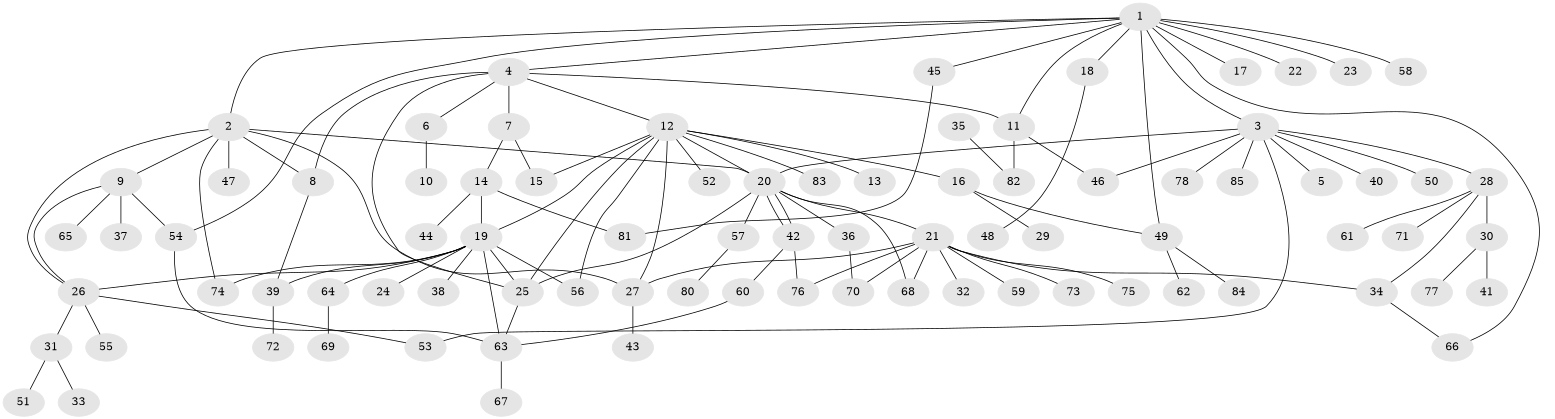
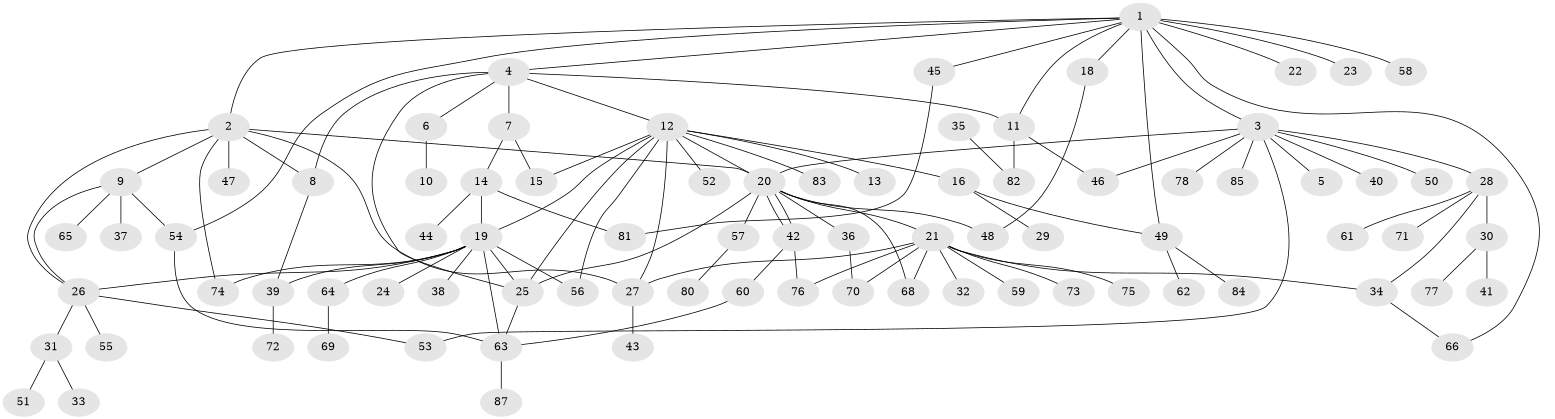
(1241, 72) -> none
none -> (886, 210)
(501, 403) -> (501, 403)
